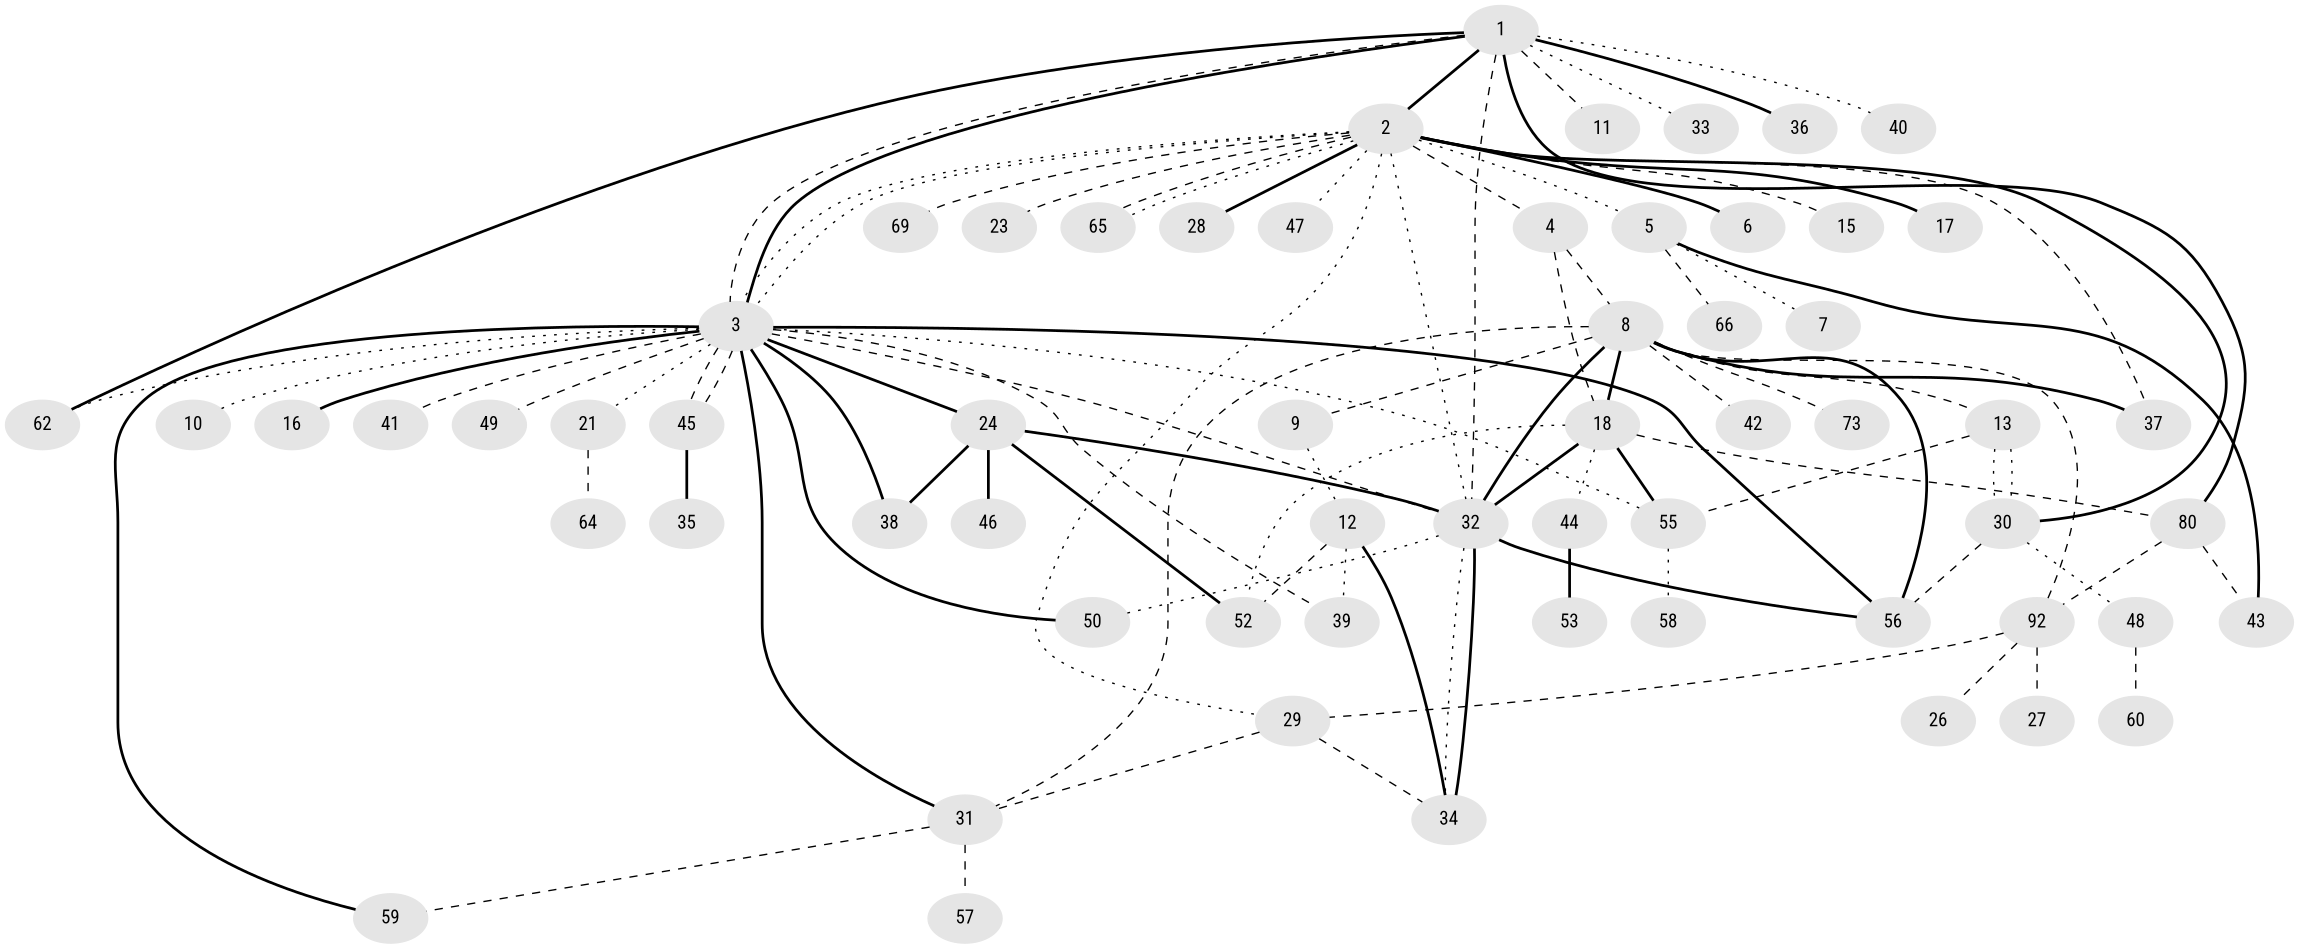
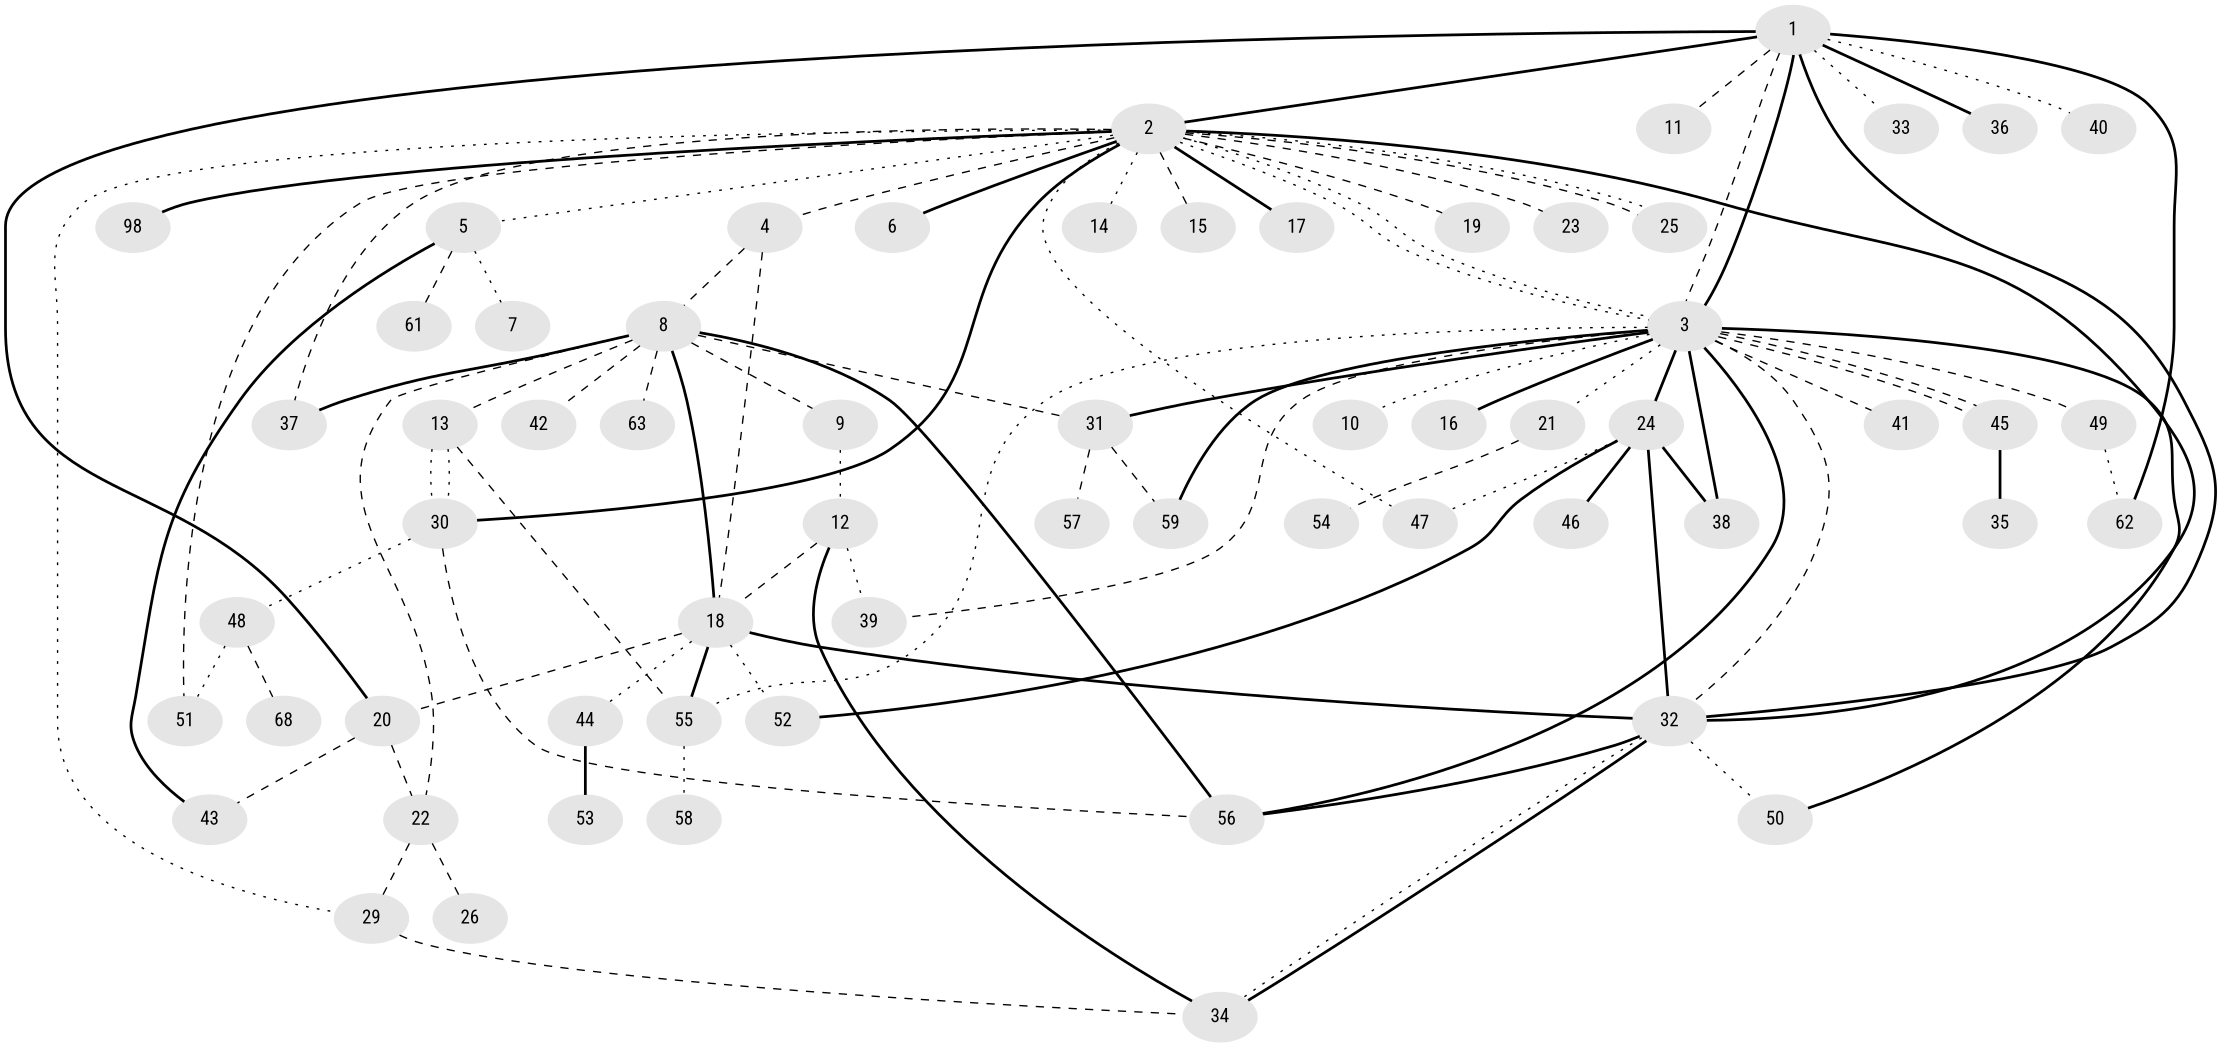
(901, 228) -> (1472, 228)
(1098, 228) -> (1670, 228)
none -> (1099, 228)
(1197, 228) -> (133, 228)
(1475, 276) -> (2215, 480)
(1428, 326) -> (2019, 290)
(1725, 326) -> (414, 326)
(383, 350) -> (2112, 474)
(1541, 415) -> none
(1852, 425) -> (637, 425)
none -> (1535, 476)
(588, 524) -> (1321, 524)
(2188, 524) -> (382, 721)
(1308, 562) -> (778, 573)
(2037, 622) -> (421, 820)
none -> (185, 721)
(2037, 721) -> none
(2136, 721) -> (284, 721)
(1129, 770) -> none
